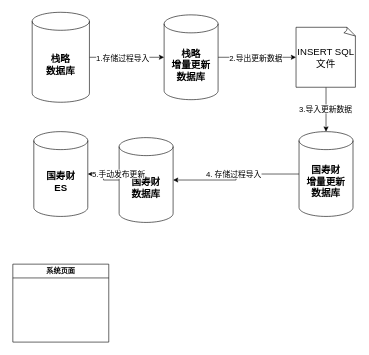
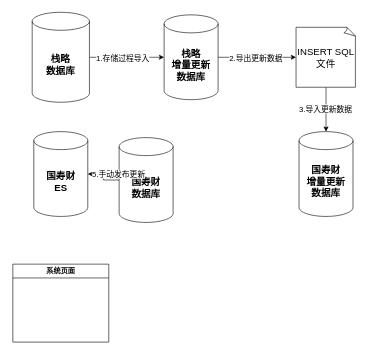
(246, 174) -> none
